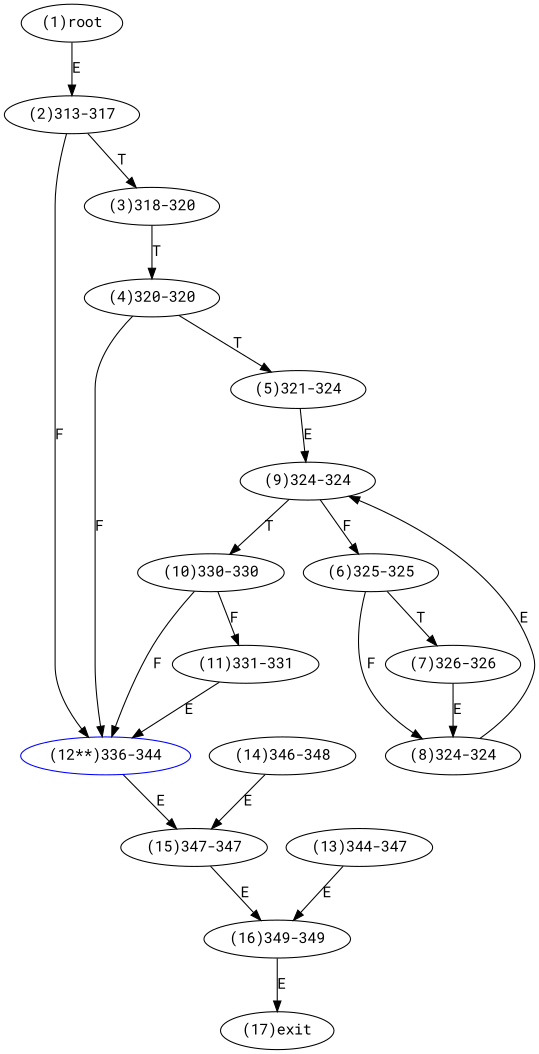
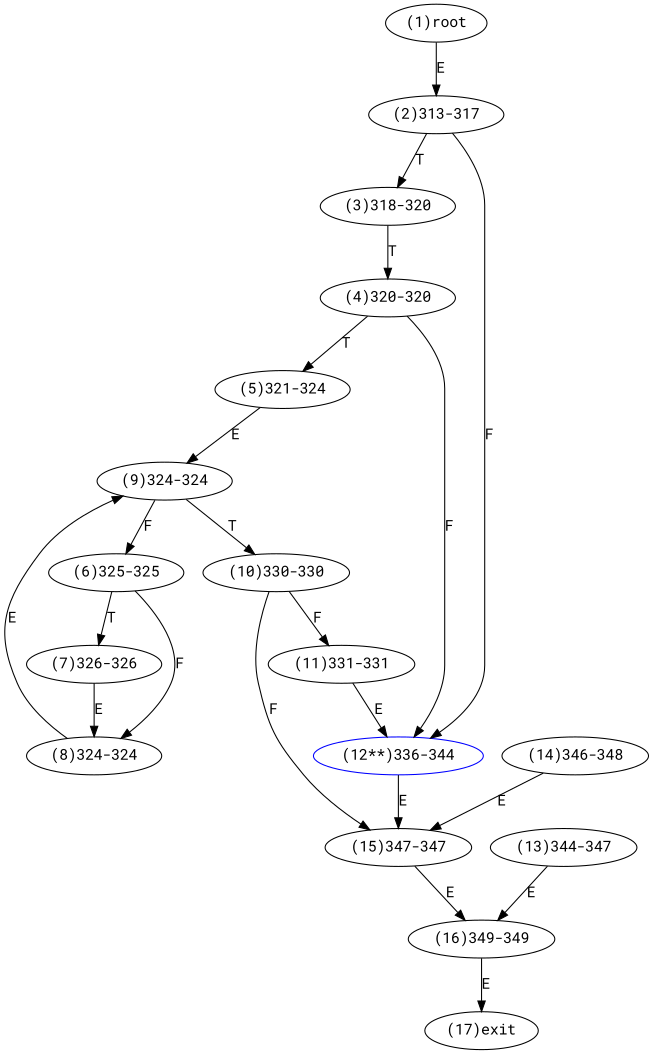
(148, 655) -> (270, 724)
